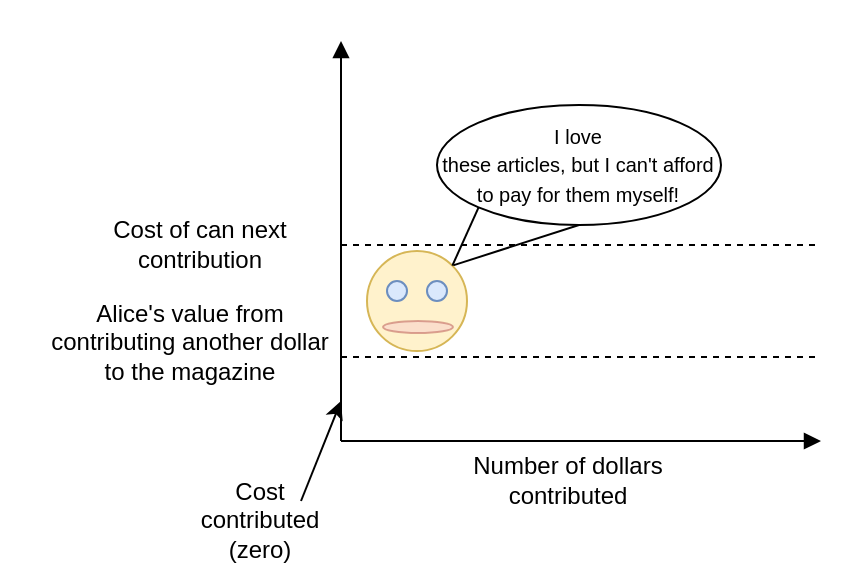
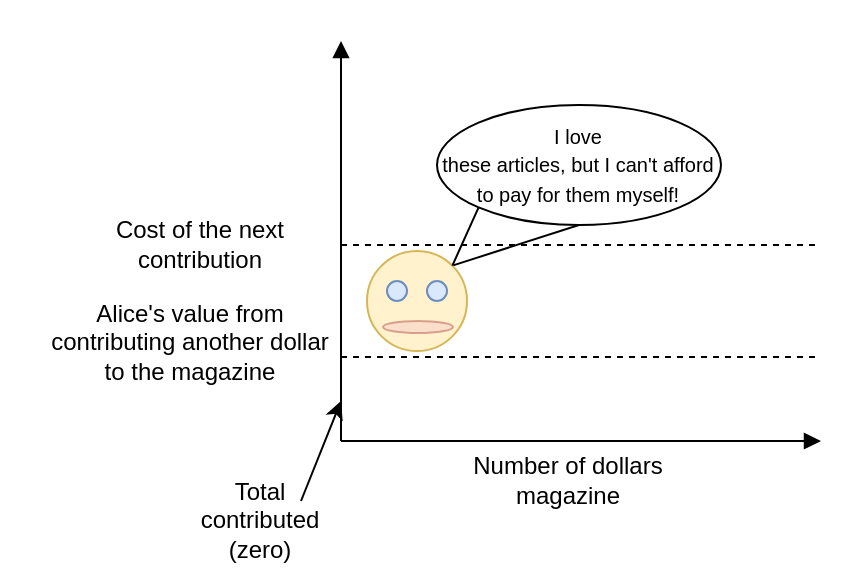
(201, 245) -> (201, 245)
(569, 481) -> (569, 481)
(261, 521) -> (261, 521)
